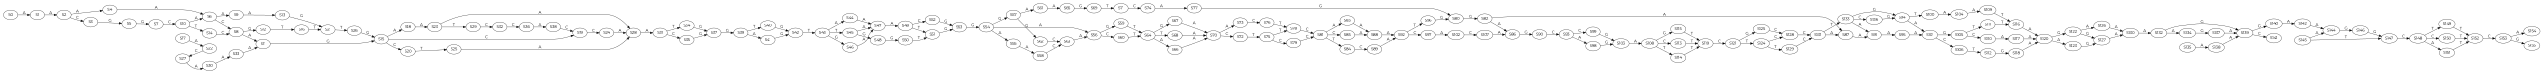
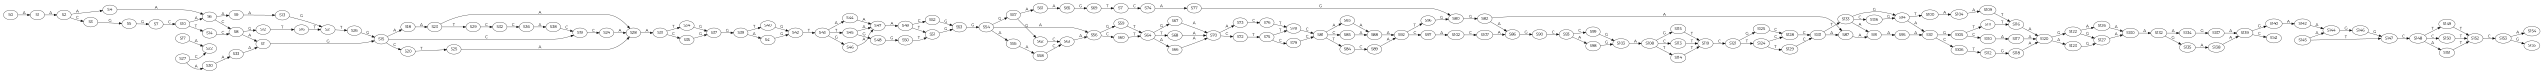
(2200, 24) -> (2172, 40)
(197, 53) -> (197, 59)
